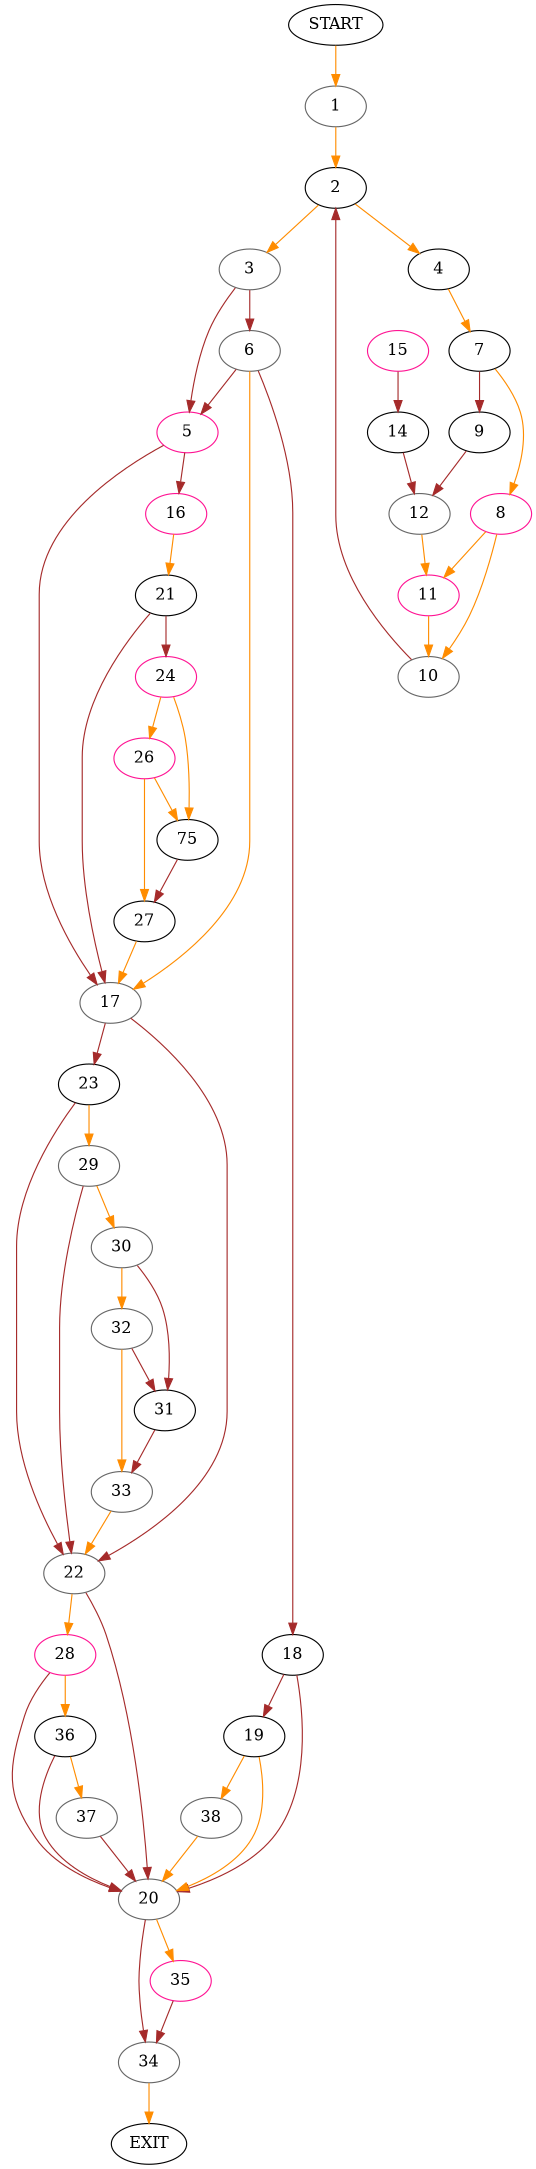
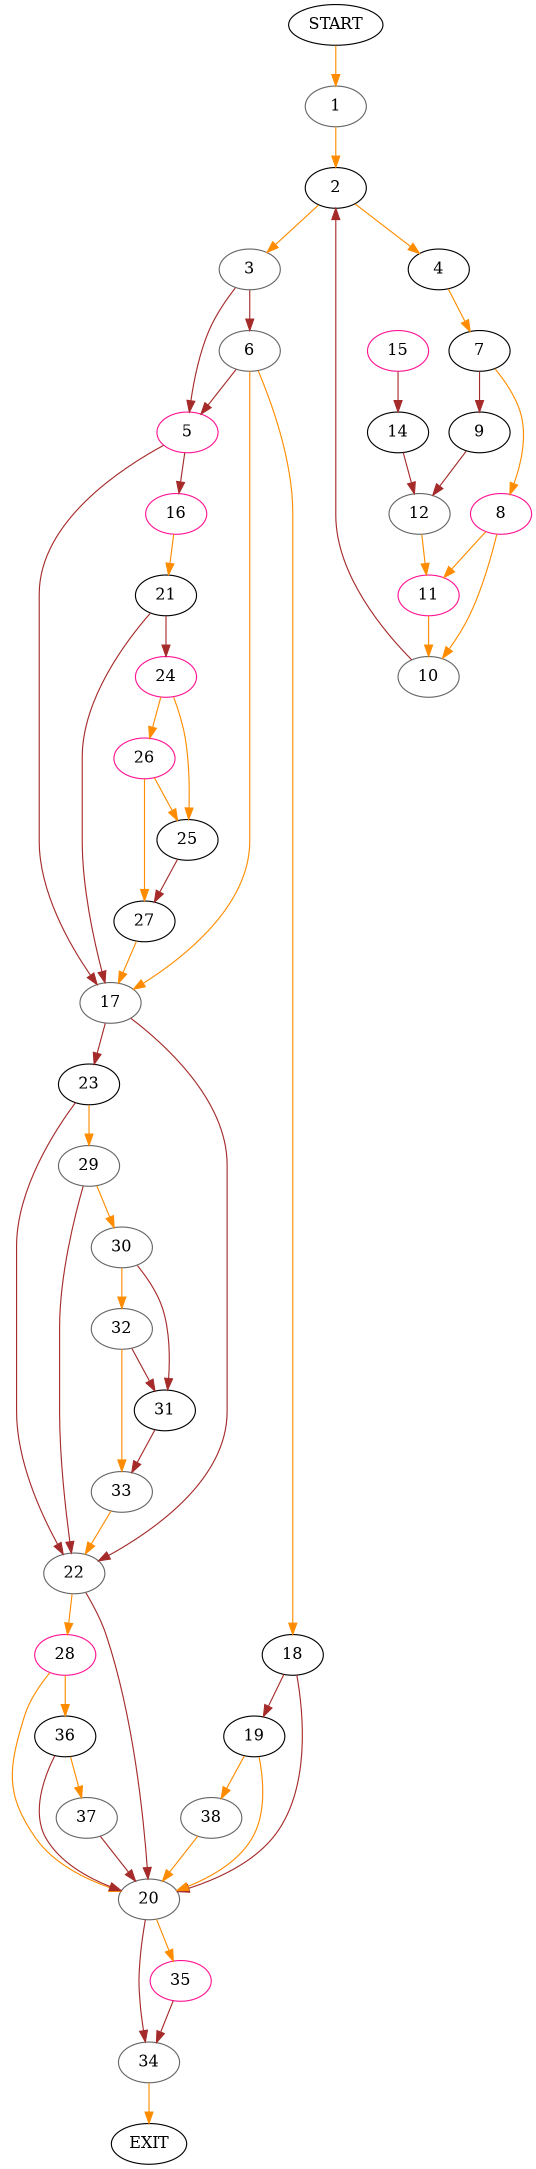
(188, 840) -> (188, 840)
(293, 995) -> (293, 995)
(16, 1799) -> (16, 1799)
